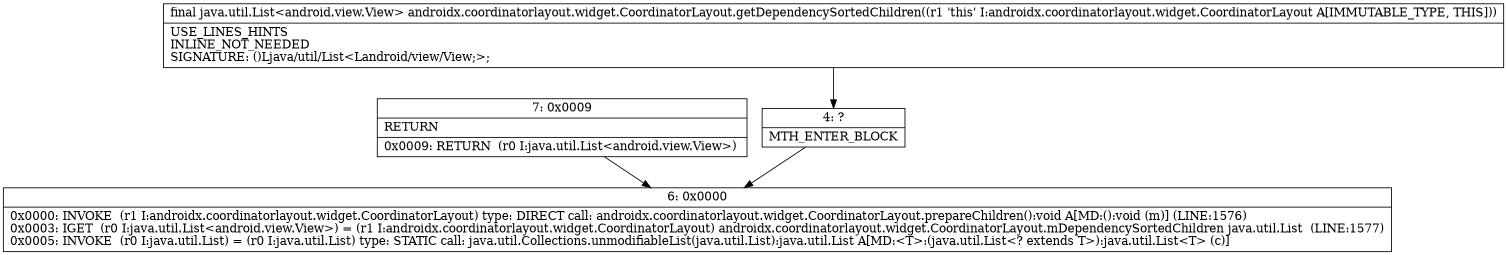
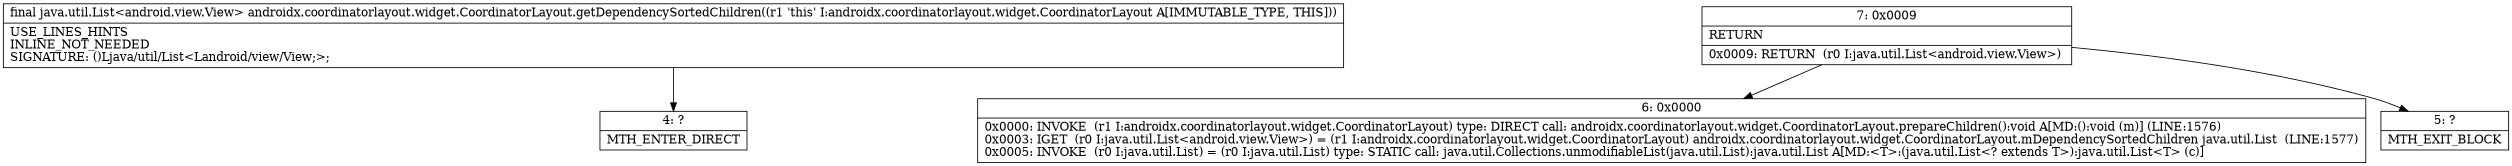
none -> (2445, 131)
(834, 137) -> (673, 140)
(779, 165) -> none
